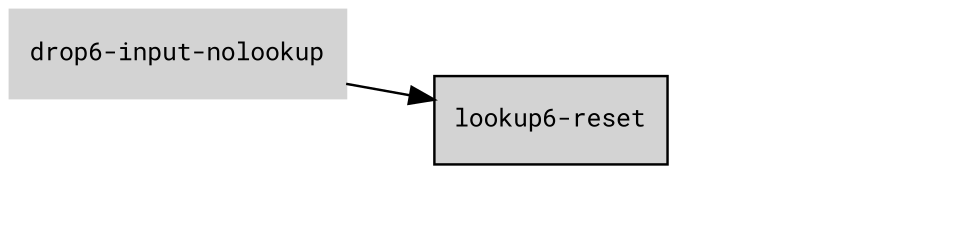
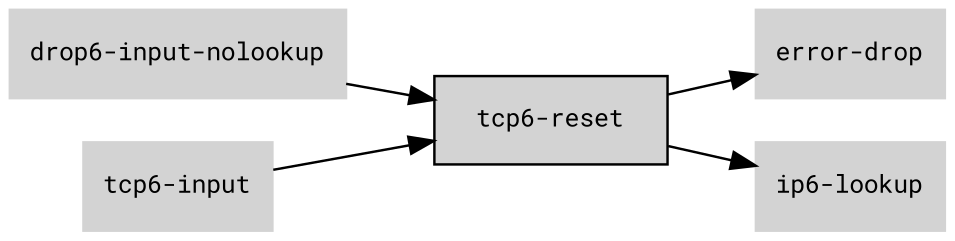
none -> (850, 54)
(551, 120) -> (551, 120)
none -> (178, 187)
none -> (850, 187)
